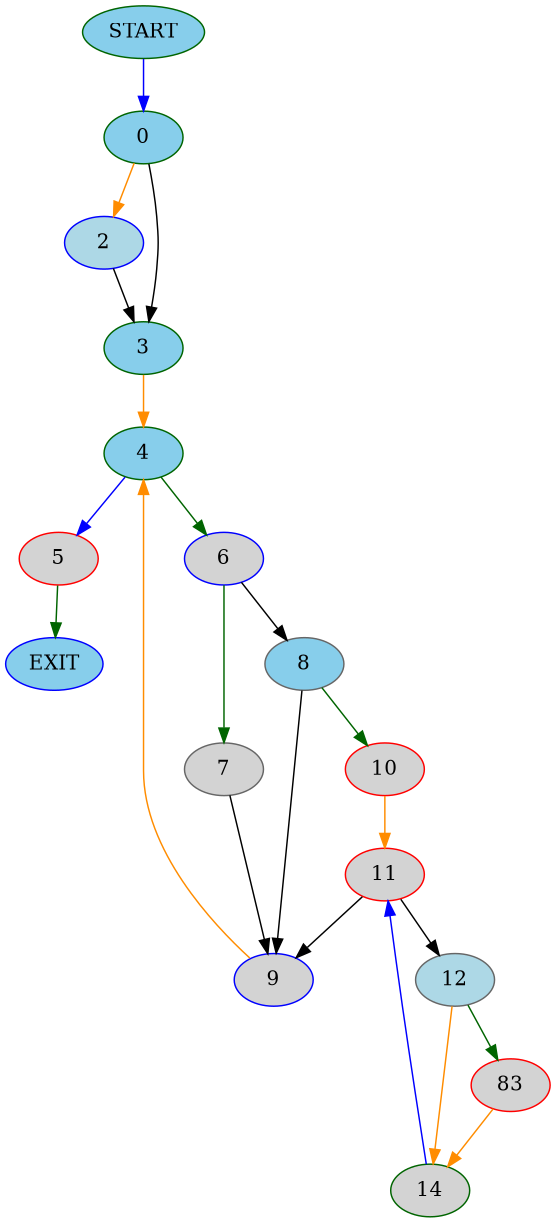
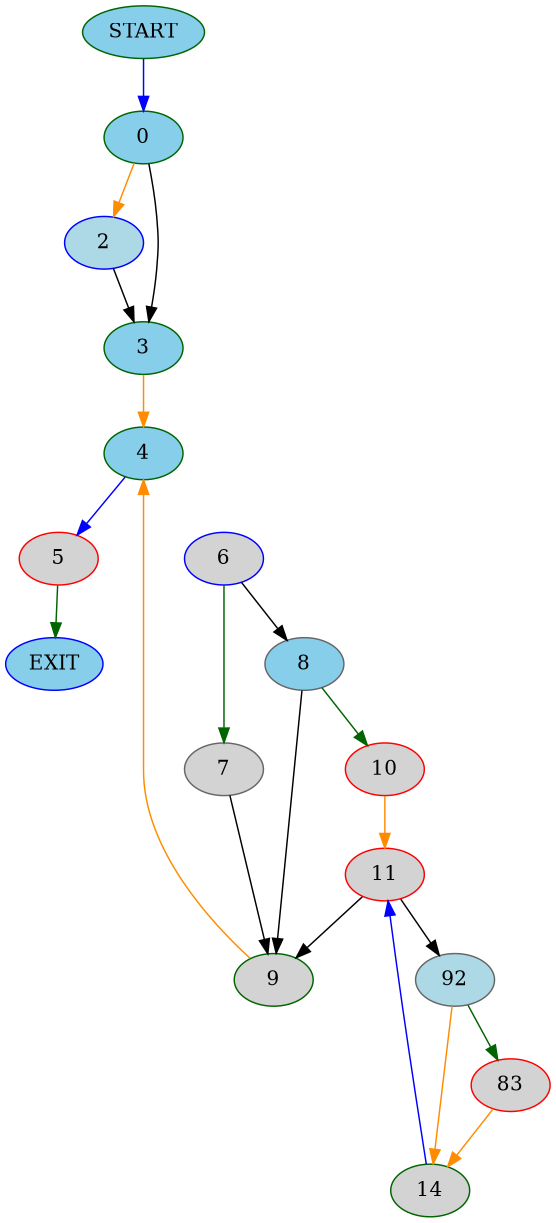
(179, 500) -> none
(274, 980) -> (274, 980)
(455, 980) -> (455, 980)
